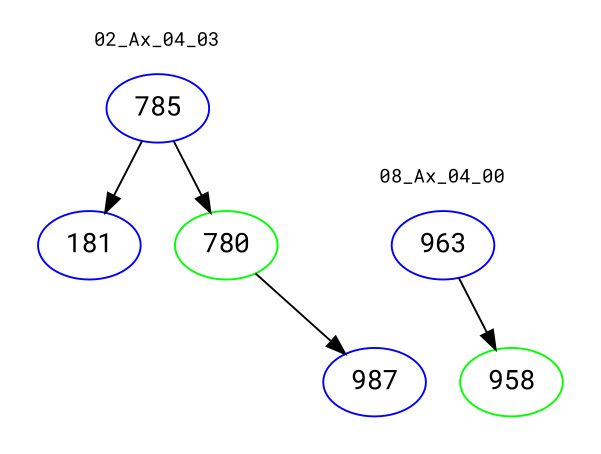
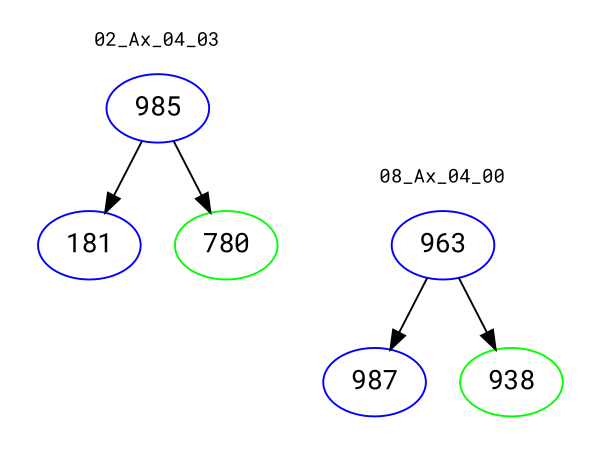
(158, 108) -> (158, 108)
(293, 307) -> (413, 305)
(511, 382) -> (511, 382)
